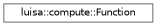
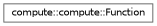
(78, 13) -> (78, 13)
